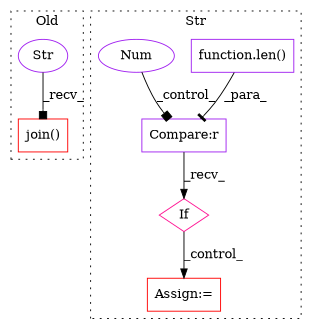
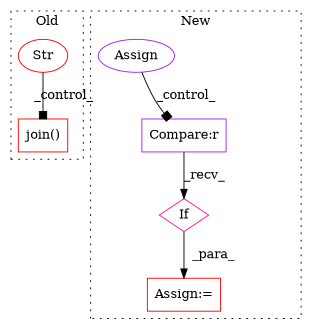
(196, 22) -> (196, 22)
(43, 56) -> (43, 56)
(136, 56) -> (136, 56)
(243, 56) -> none
(64, 96) -> (64, 96)
(213, 255) -> (213, 255)
